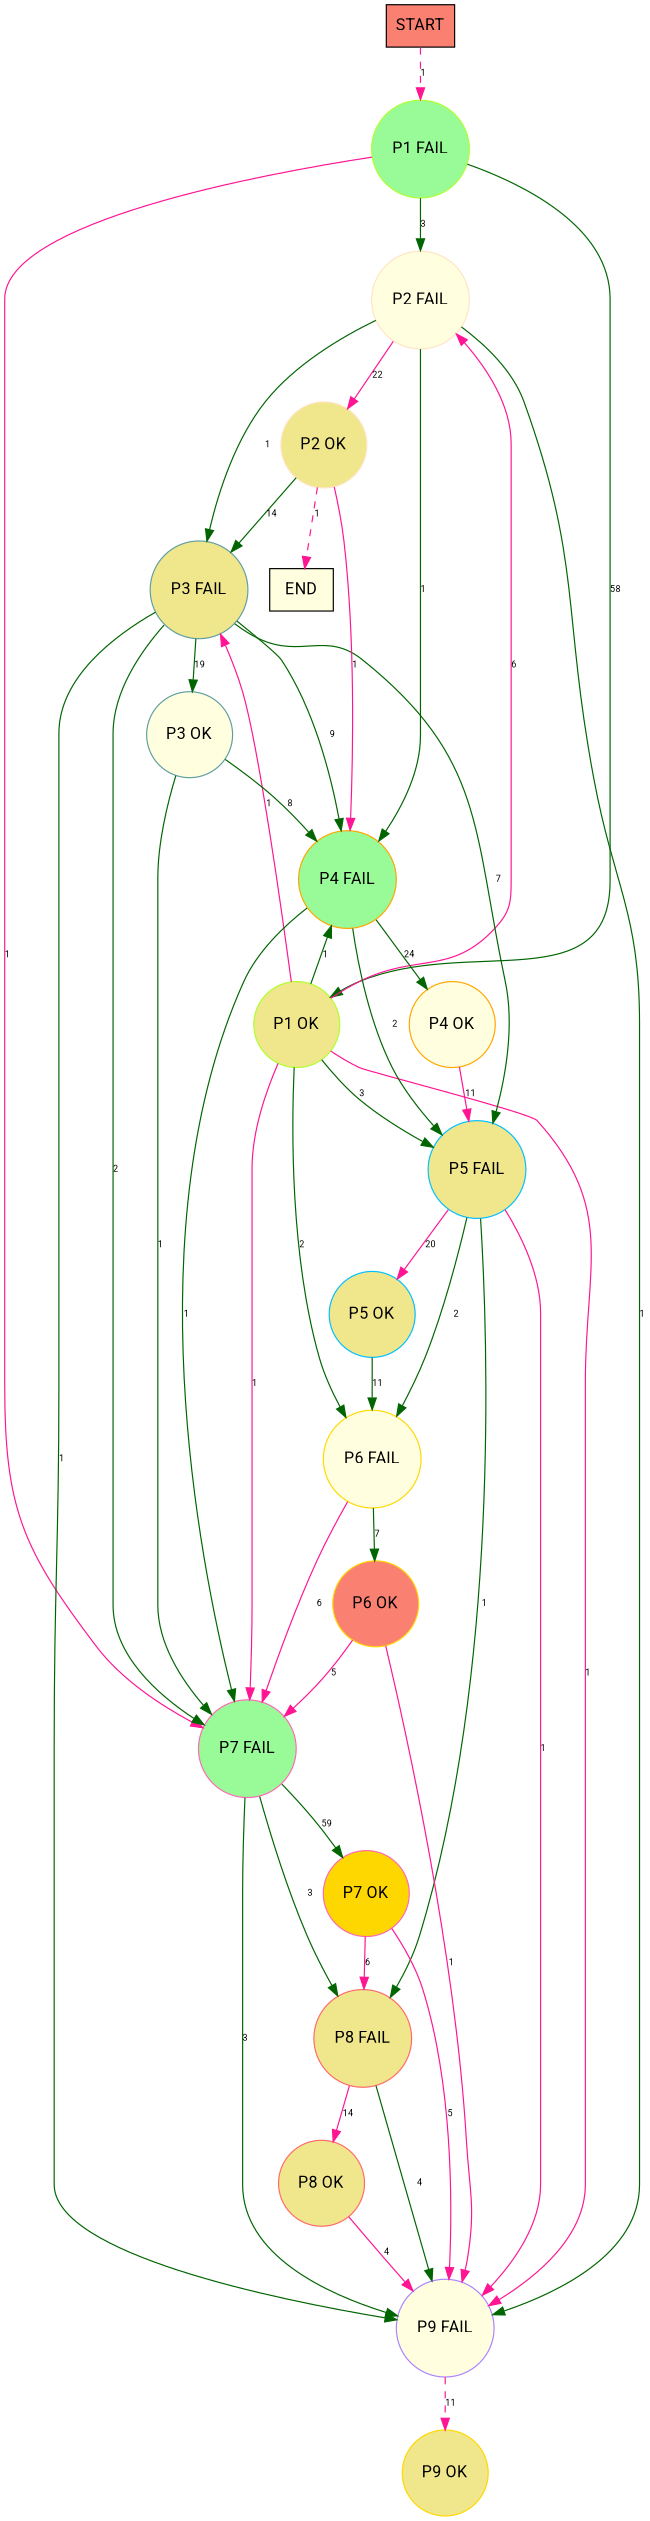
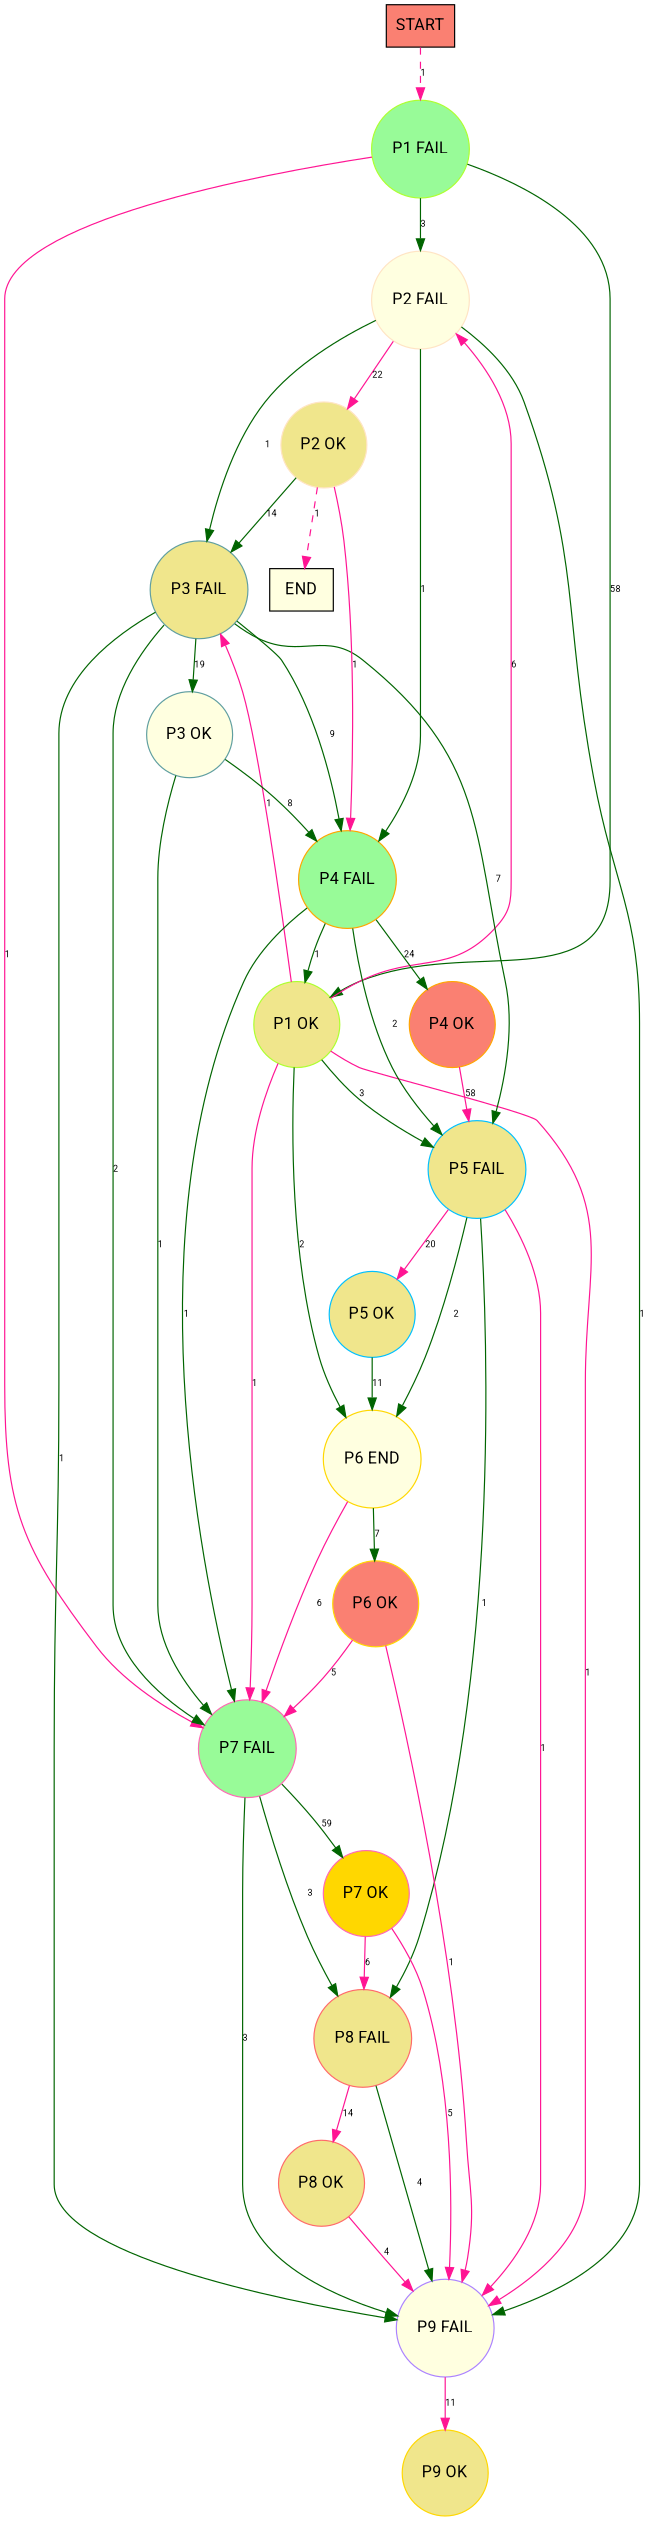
(319, 960) -> (316, 947)
(452, 1025) -> (452, 1025)
(471, 1094) -> (471, 1094)
(372, 1459) -> (372, 1459)
(445, 2398) -> (445, 2398)
